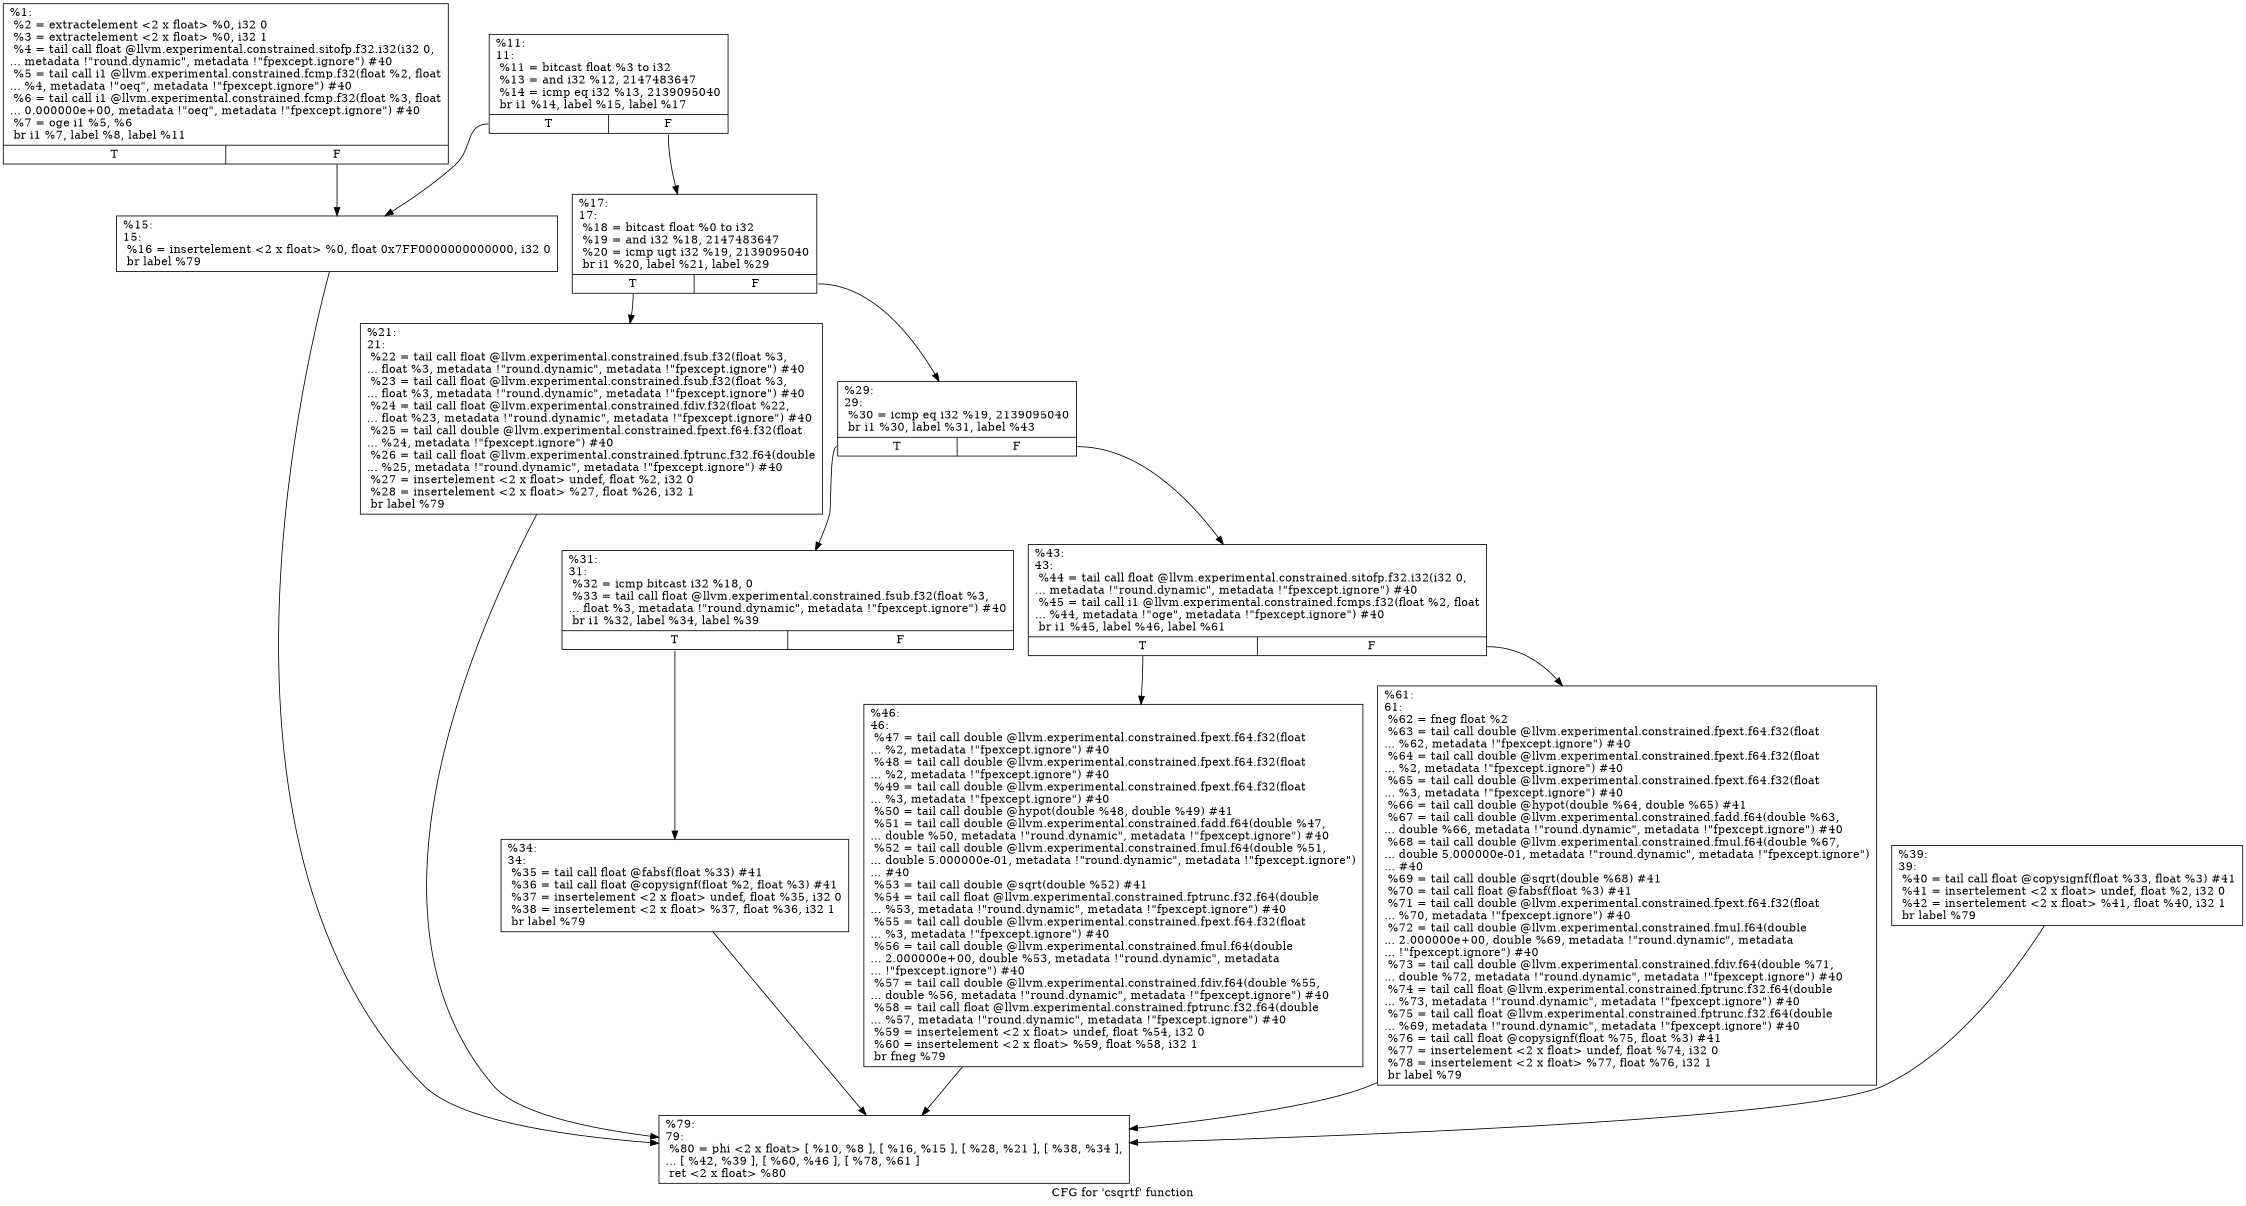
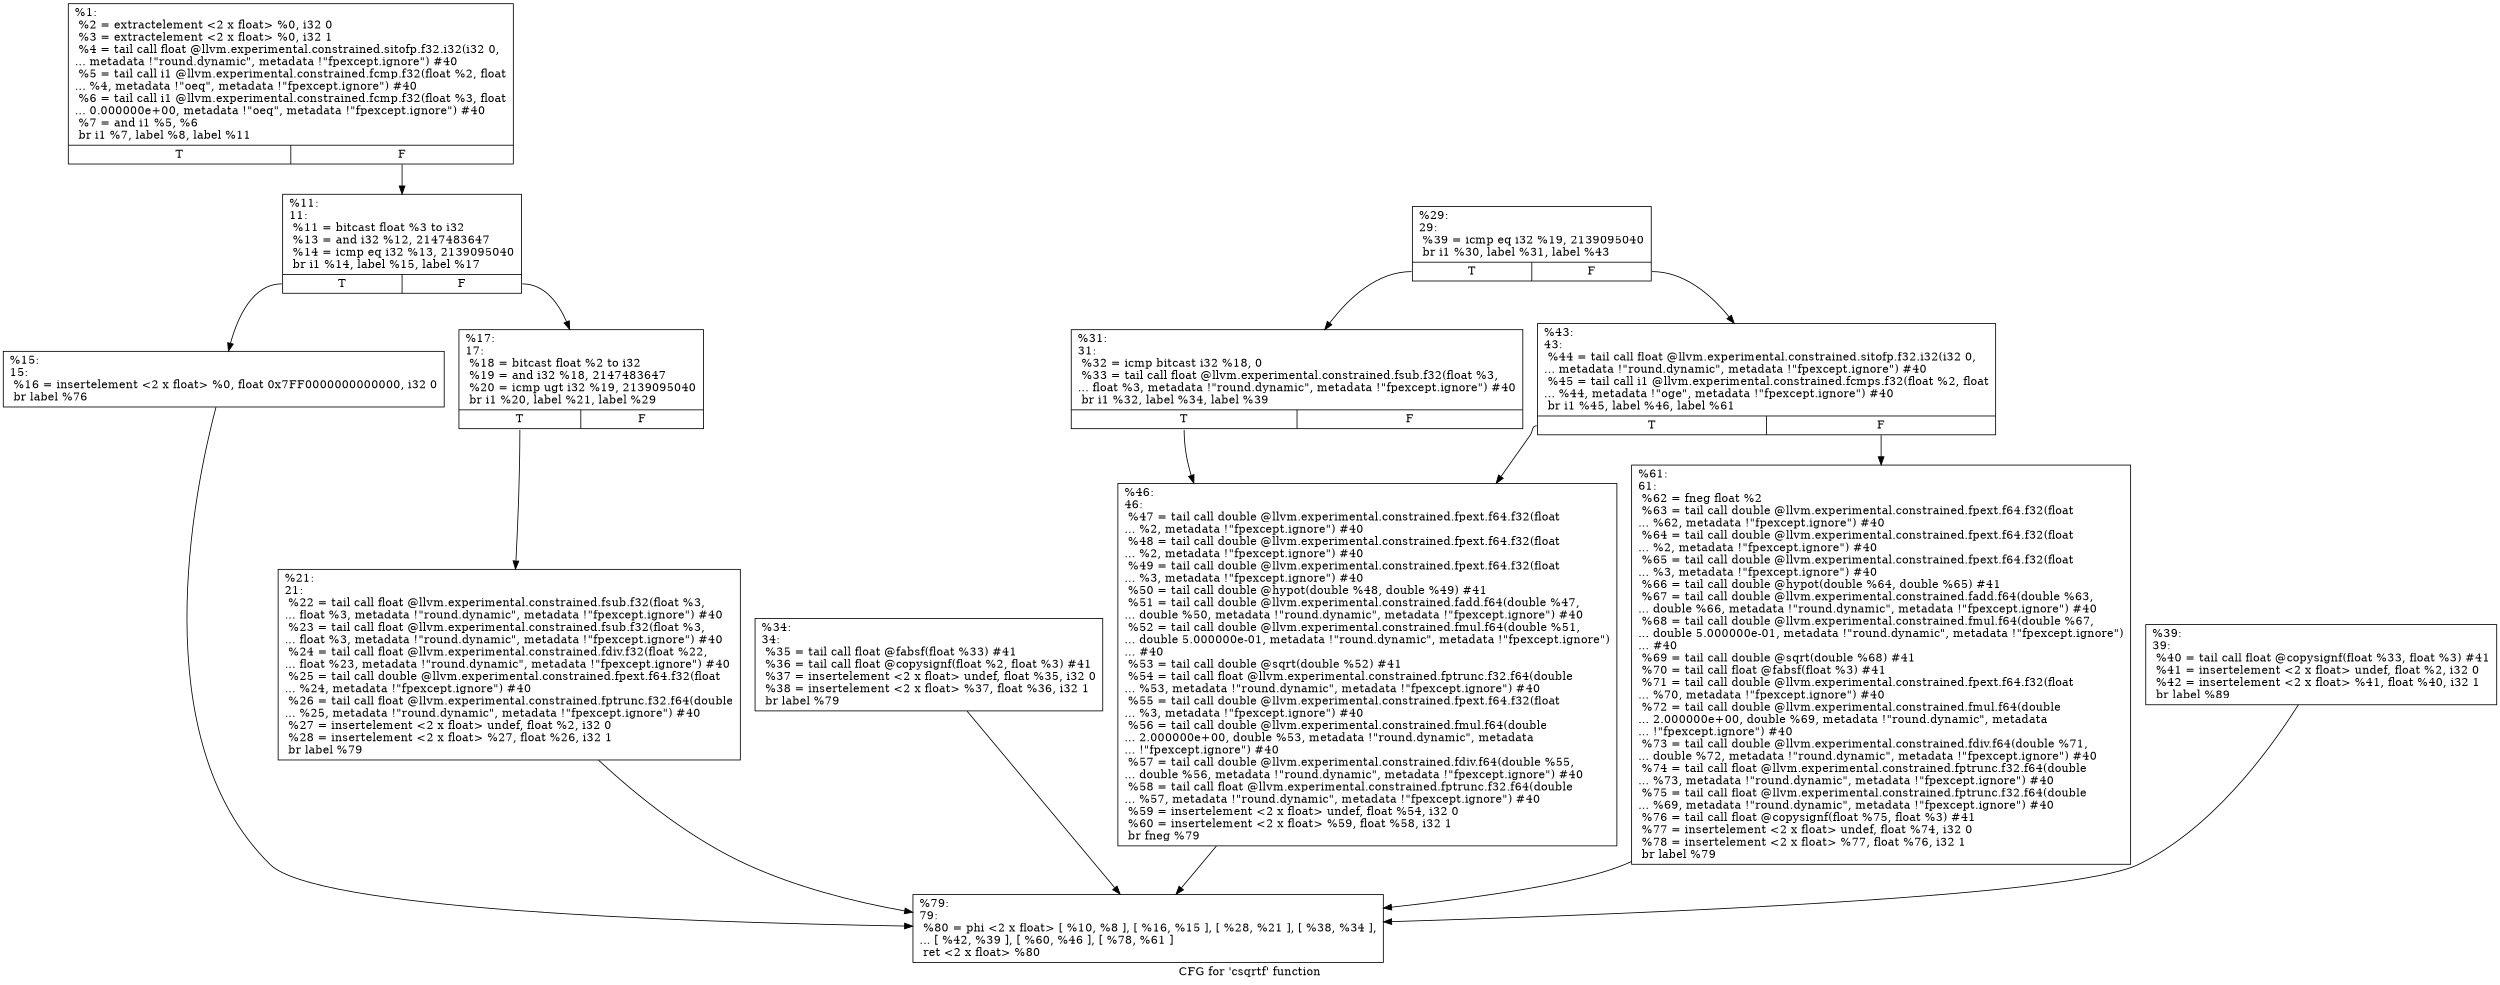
(72, 123) -> (137, 123)
(337, 186) -> (402, 175)
(667, 228) -> (553, 363)
(162, 262) -> (49, 397)
(887, 314) -> none
(957, 415) -> (1532, 240)
(675, 741) -> (1186, 453)
(1938, 916) -> (2192, 695)
